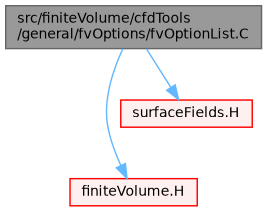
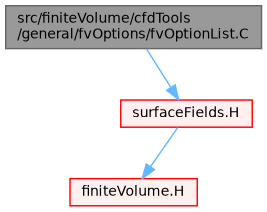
(107, 107) -> (164, 147)
